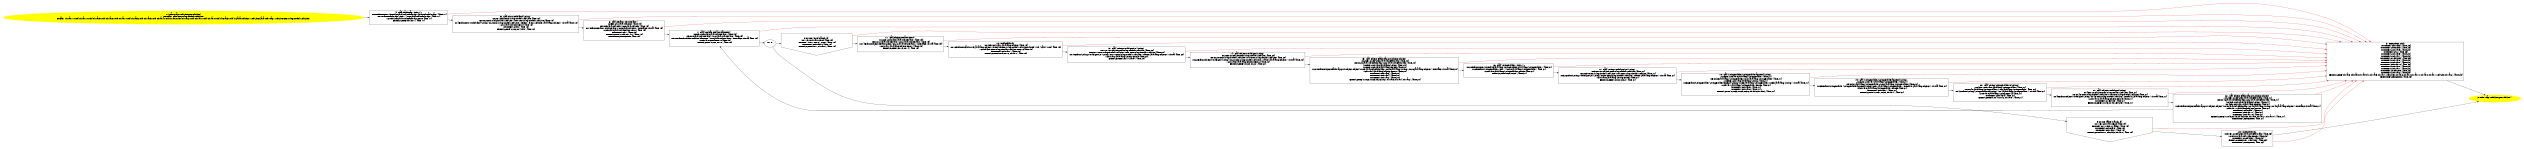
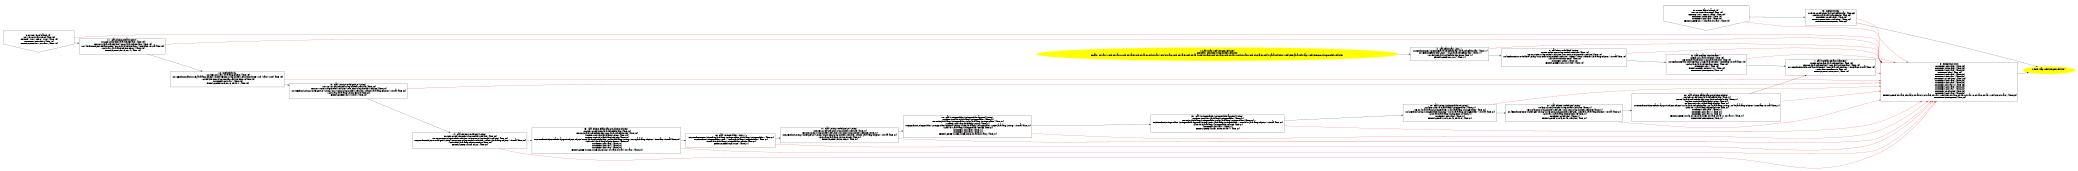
(770, 43) -> none
